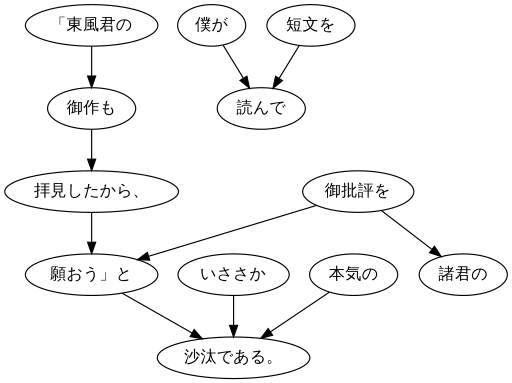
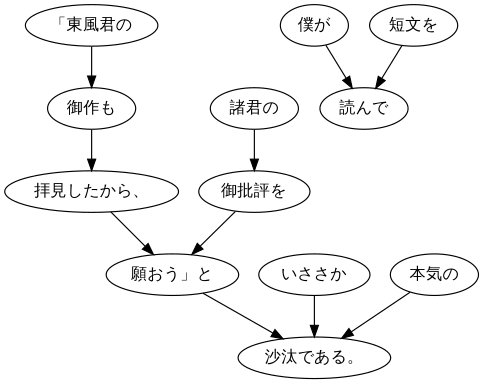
(407, 230) -> (254, 144)
